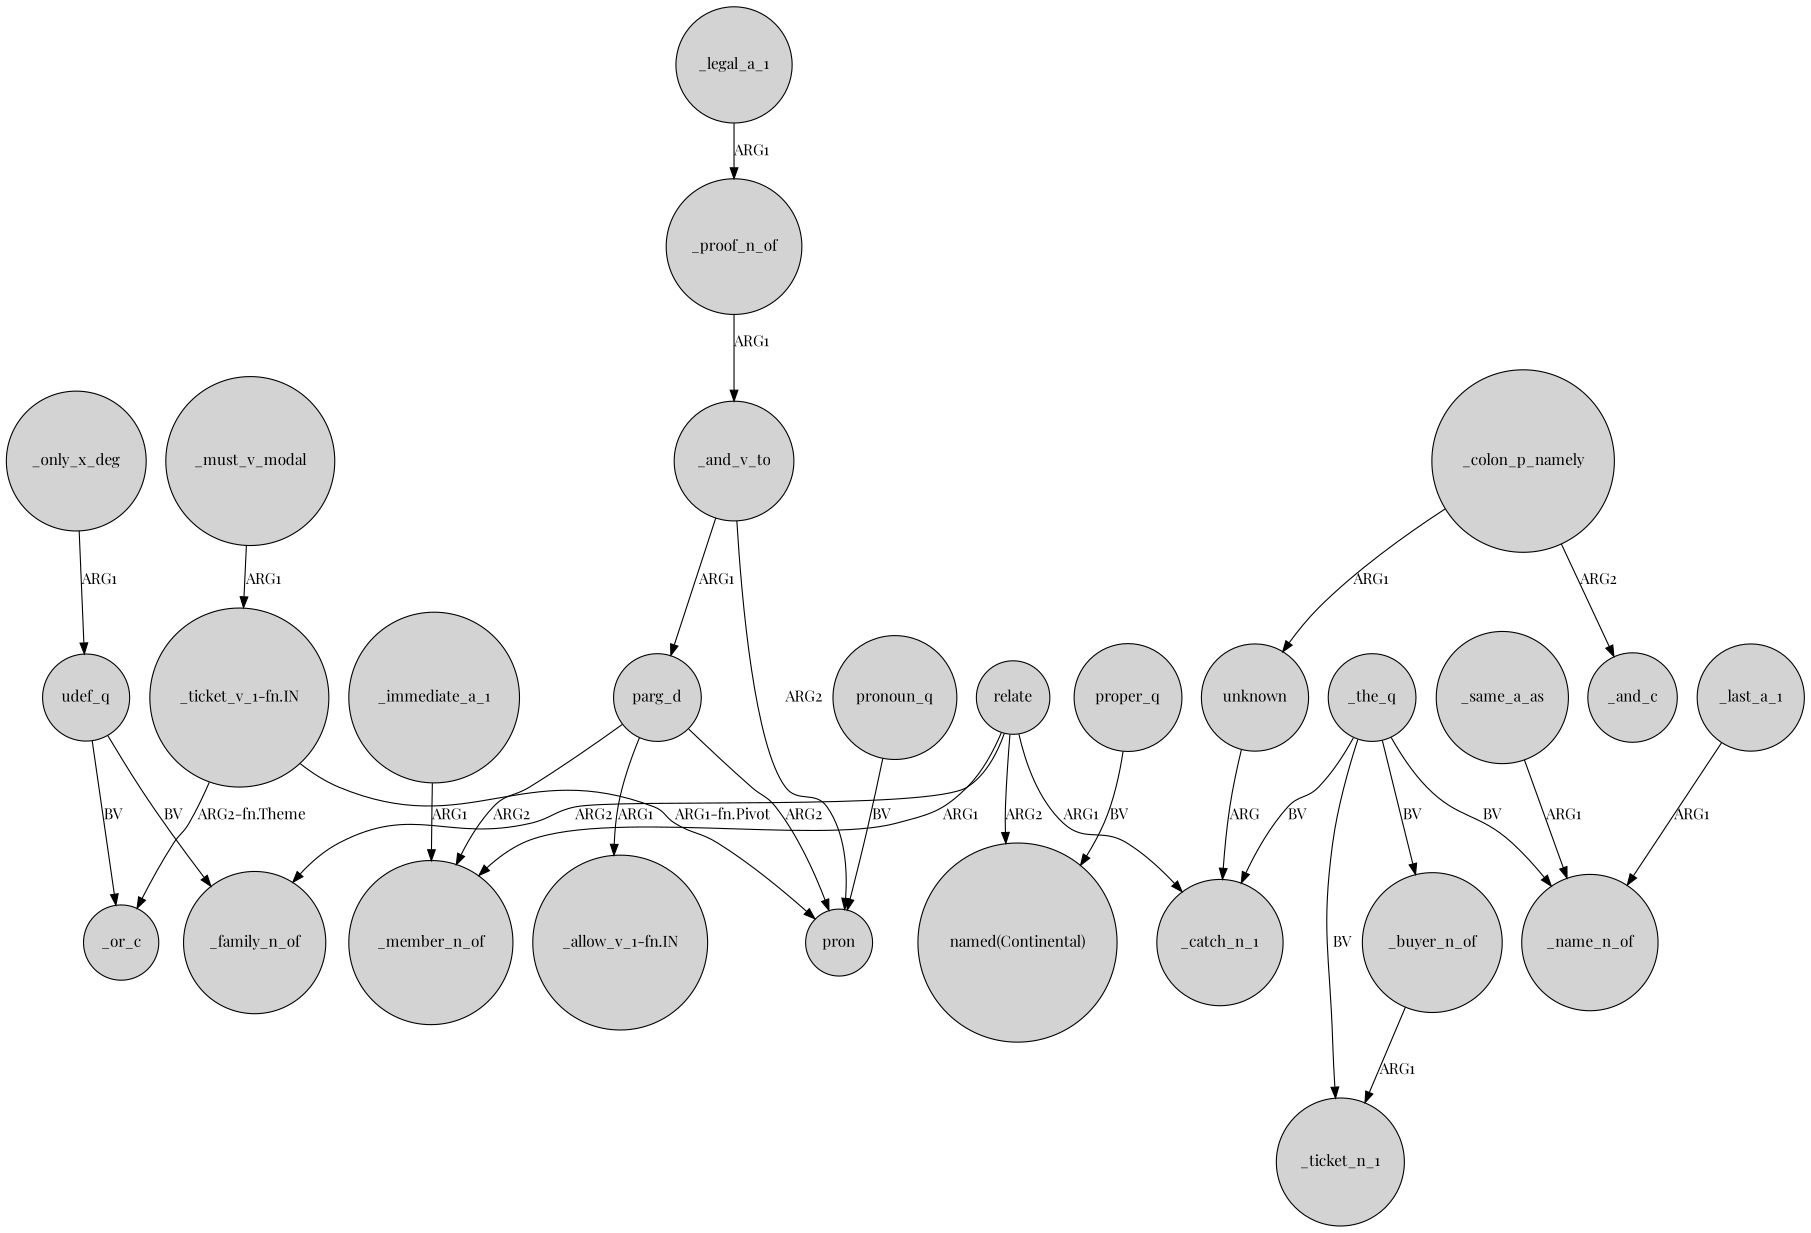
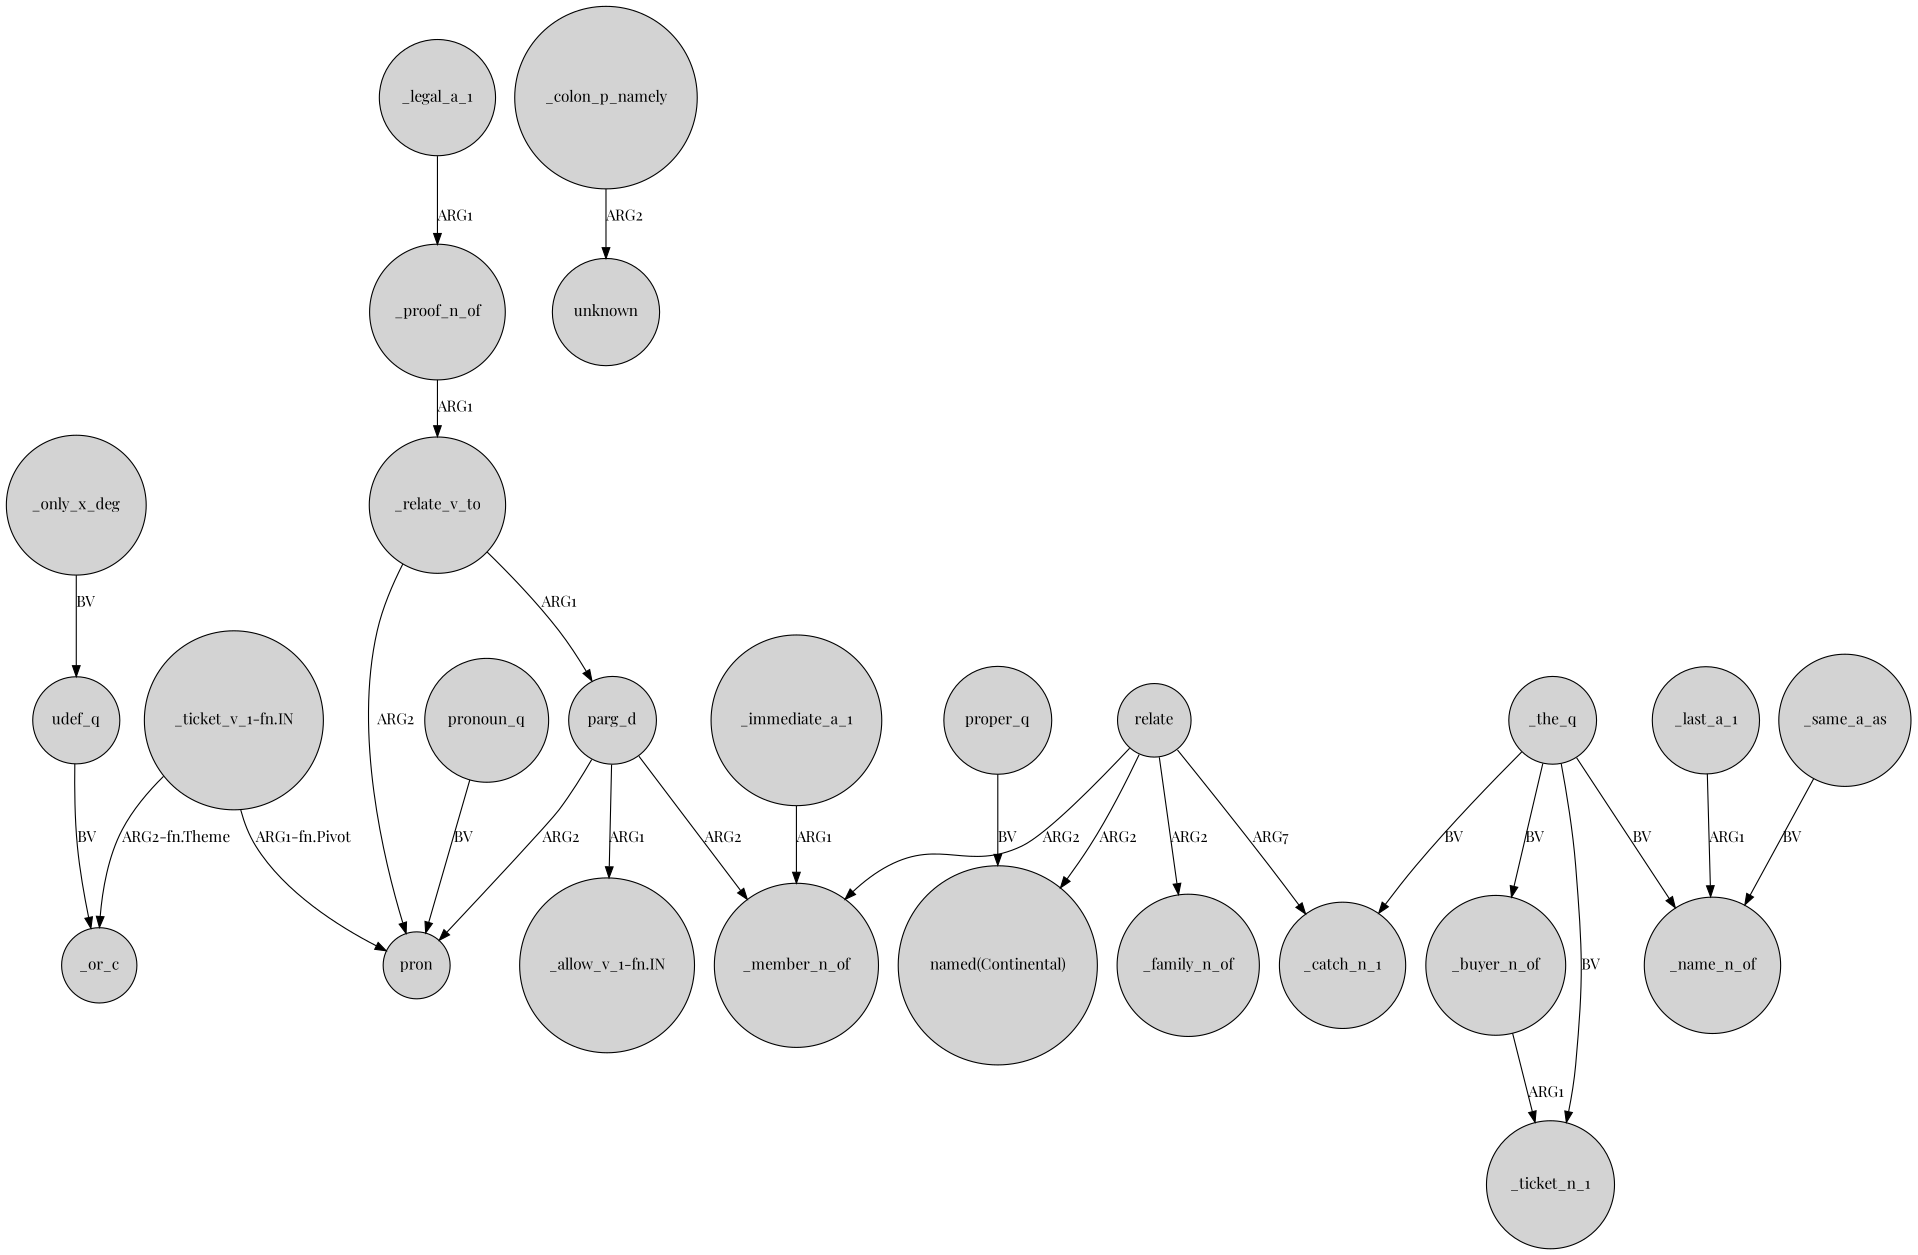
(250, 461) -> none
(734, 461) -> (437, 505)
(100, 580) -> (86, 603)
(1372, 580) -> (625, 217)
(1633, 698) -> none
(154, 808) -> none
(1230, 808) -> none
(961, 815) -> (1061, 838)
(1082, 815) -> (1271, 838)
(1564, 815) -> (1792, 838)
